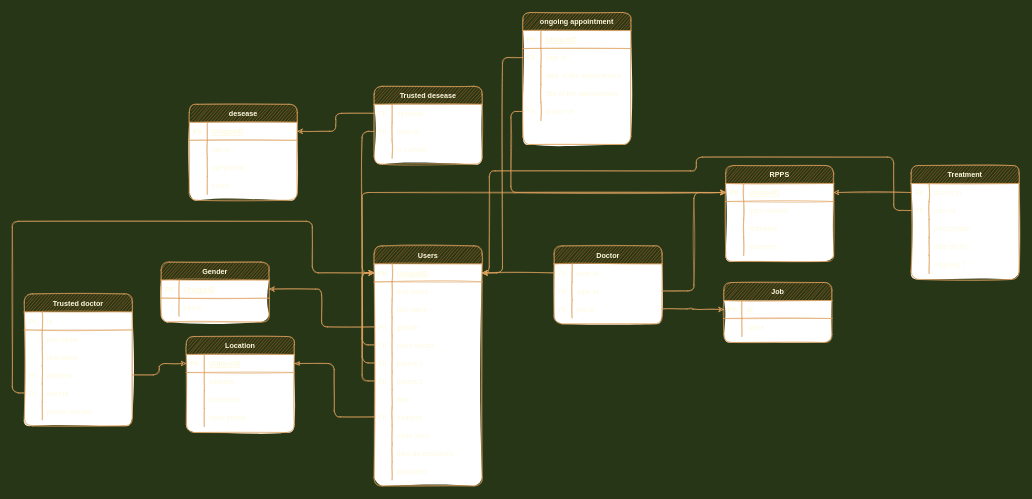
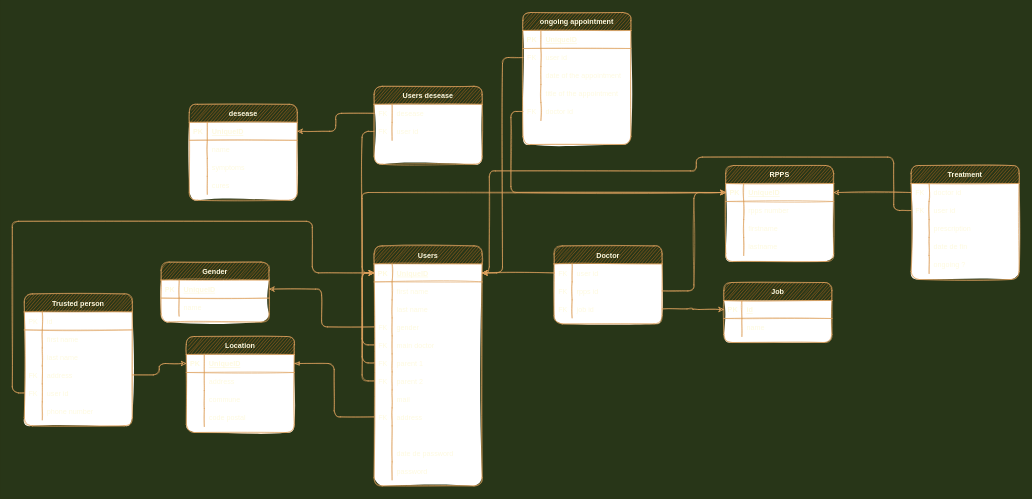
(428, 95) -> (428, 95)
(437, 149) -> none
(78, 303) -> (78, 303)
(437, 435) -> none
